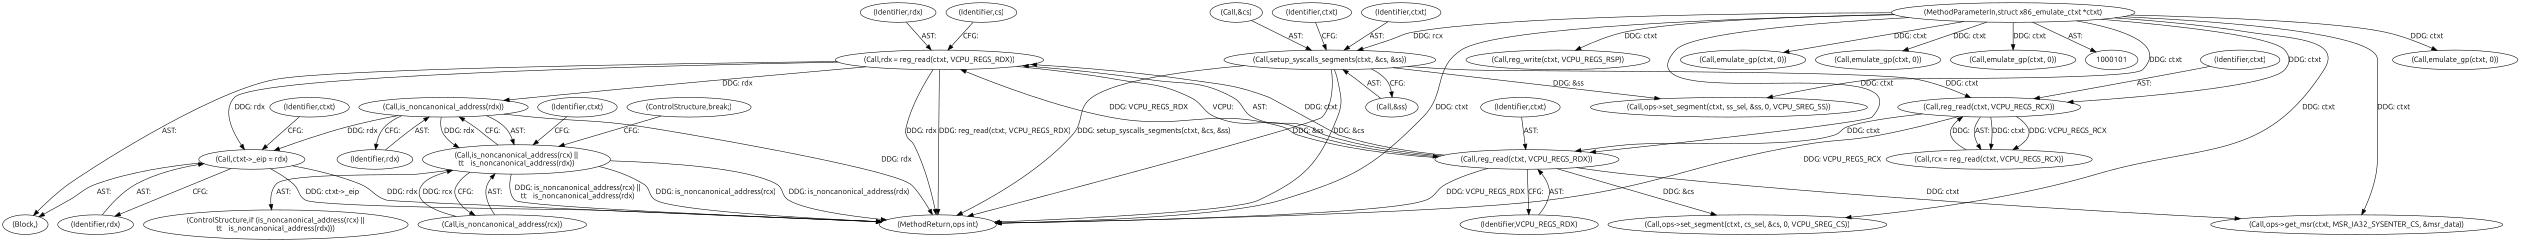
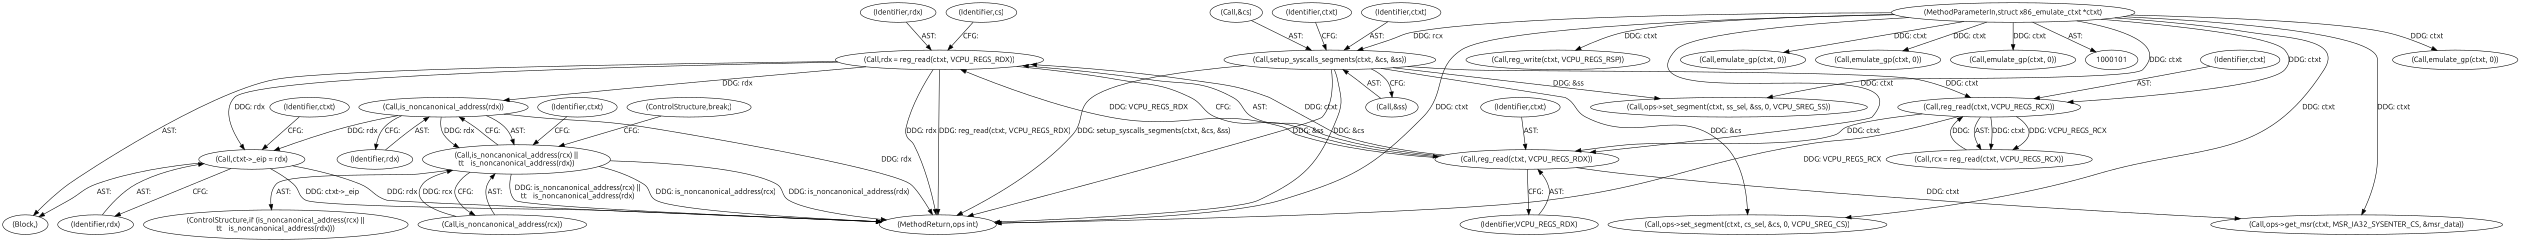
(1224, 107) -> (1224, 107)
(1634, 191) -> (1586, 117)
(1373, 208) -> none
